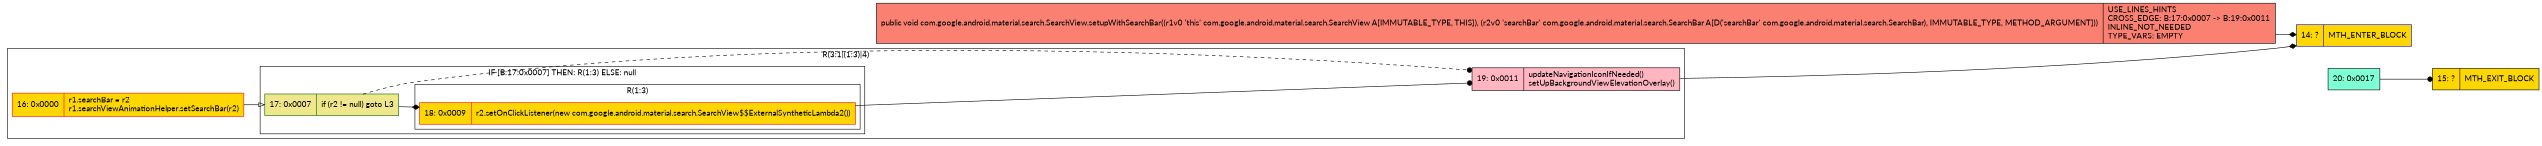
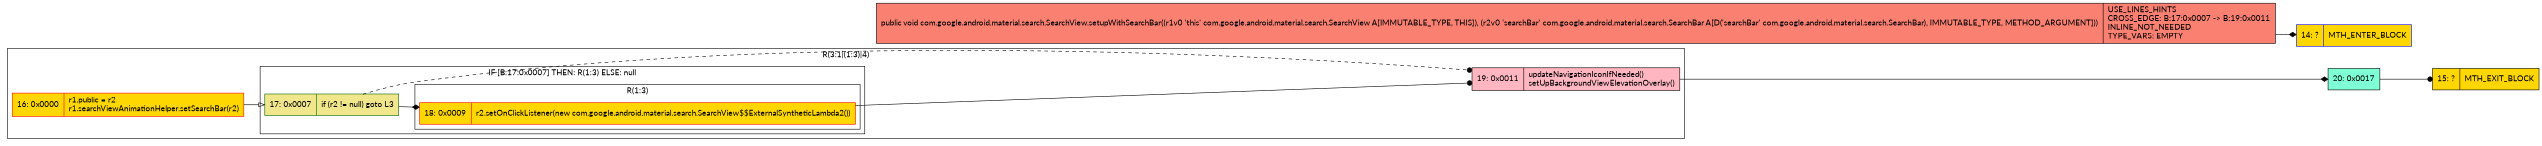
(1985, 69) -> (2000, 79)
(100, 100) -> (93, 100)
